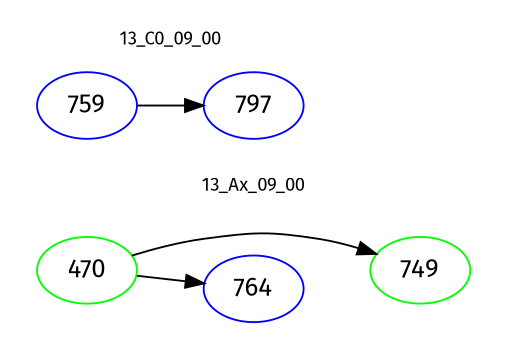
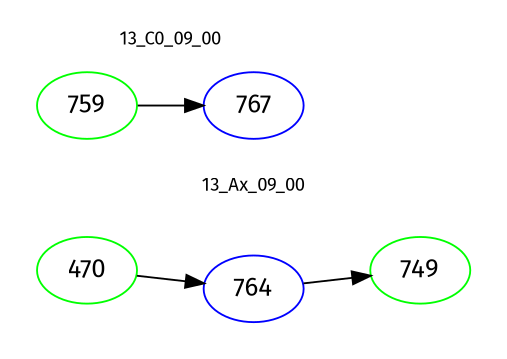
(87, 106) -> (87, 106)
(254, 106) -> (254, 106)
(245, 234) -> (328, 281)
